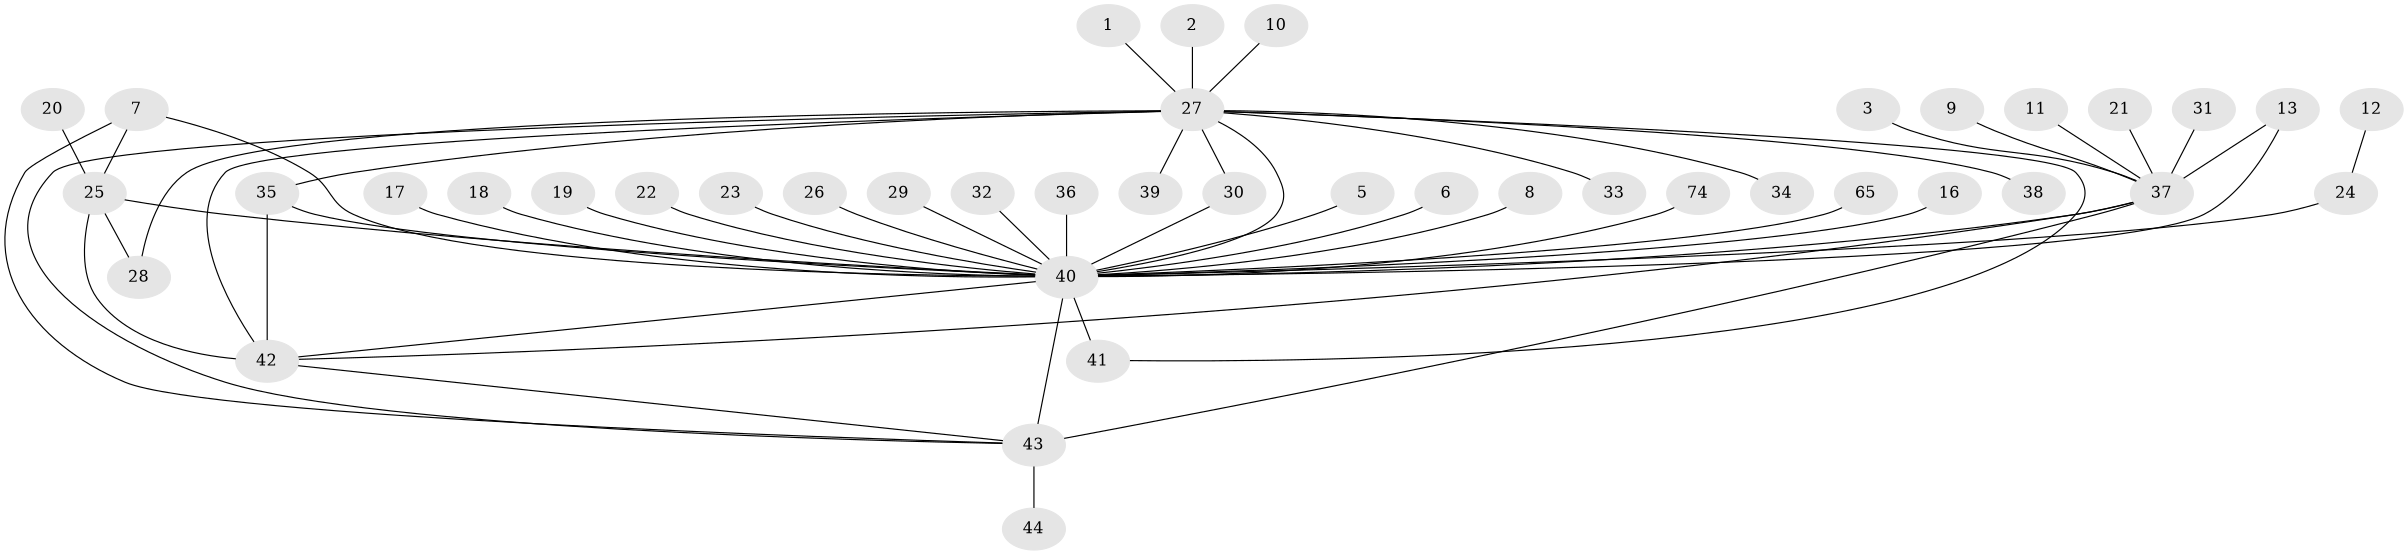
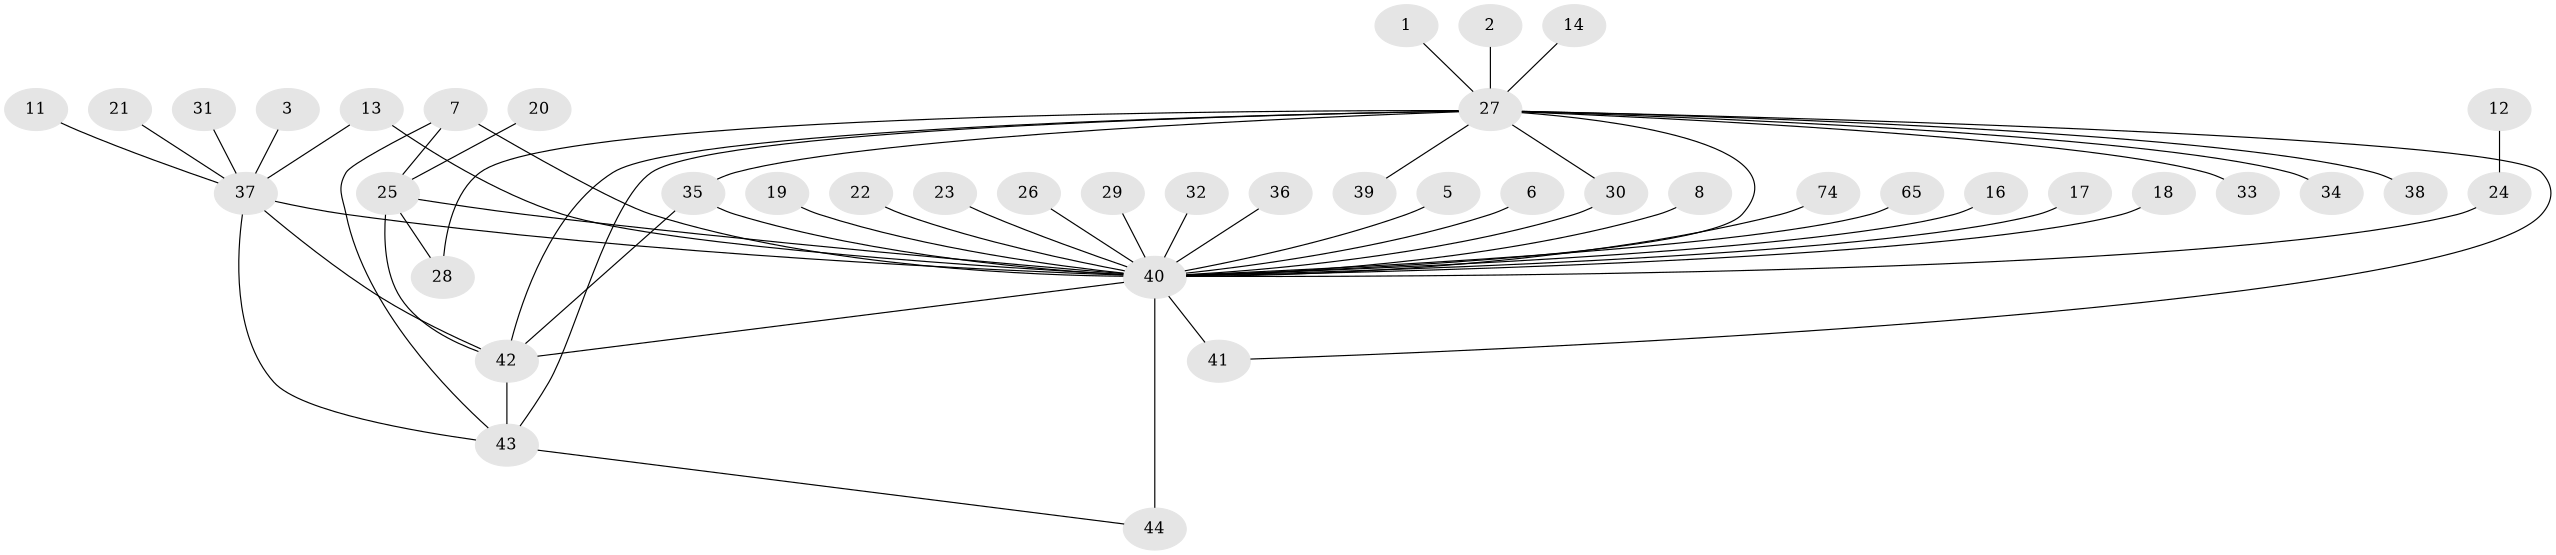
(1276, 26) -> (1574, 26)
(1952, 110) -> none
(1050, 361) -> (1155, 403)
